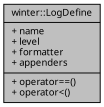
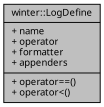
(26, 42) -> (35, 42)
